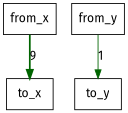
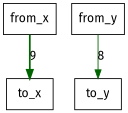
(101, 57) -> (101, 57)
